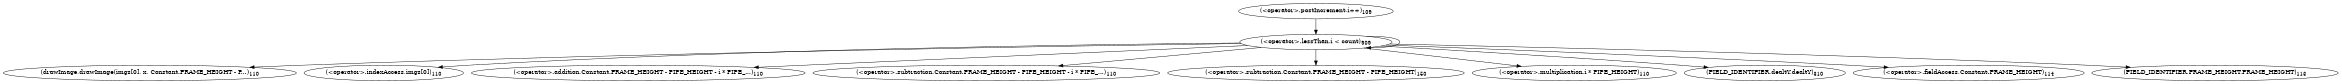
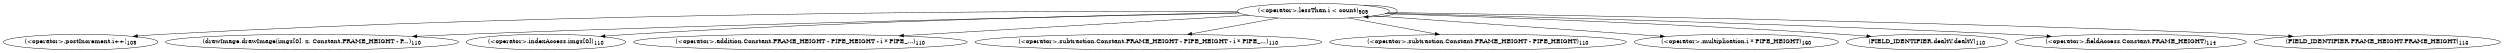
(1316, 25) -> (687, 16)
(1422, 72) -> (1584, 41)
(1644, 72) -> (1807, 41)
(1818, 72) -> (1981, 41)
